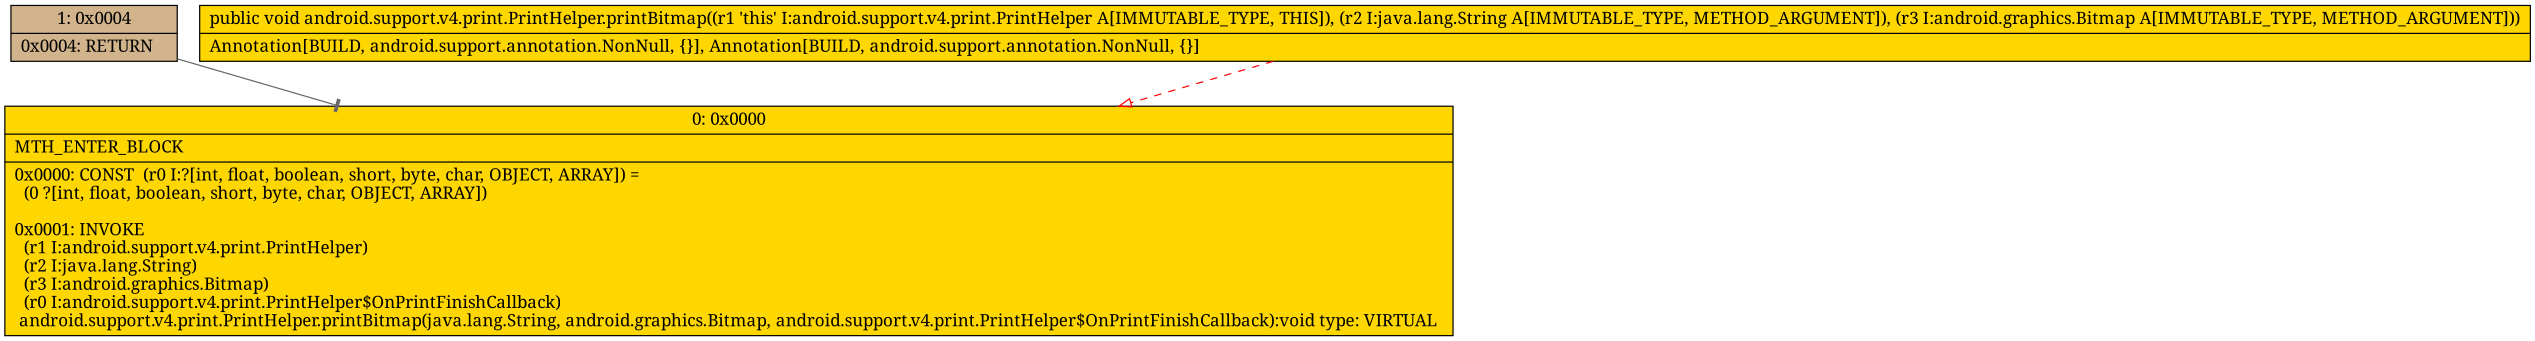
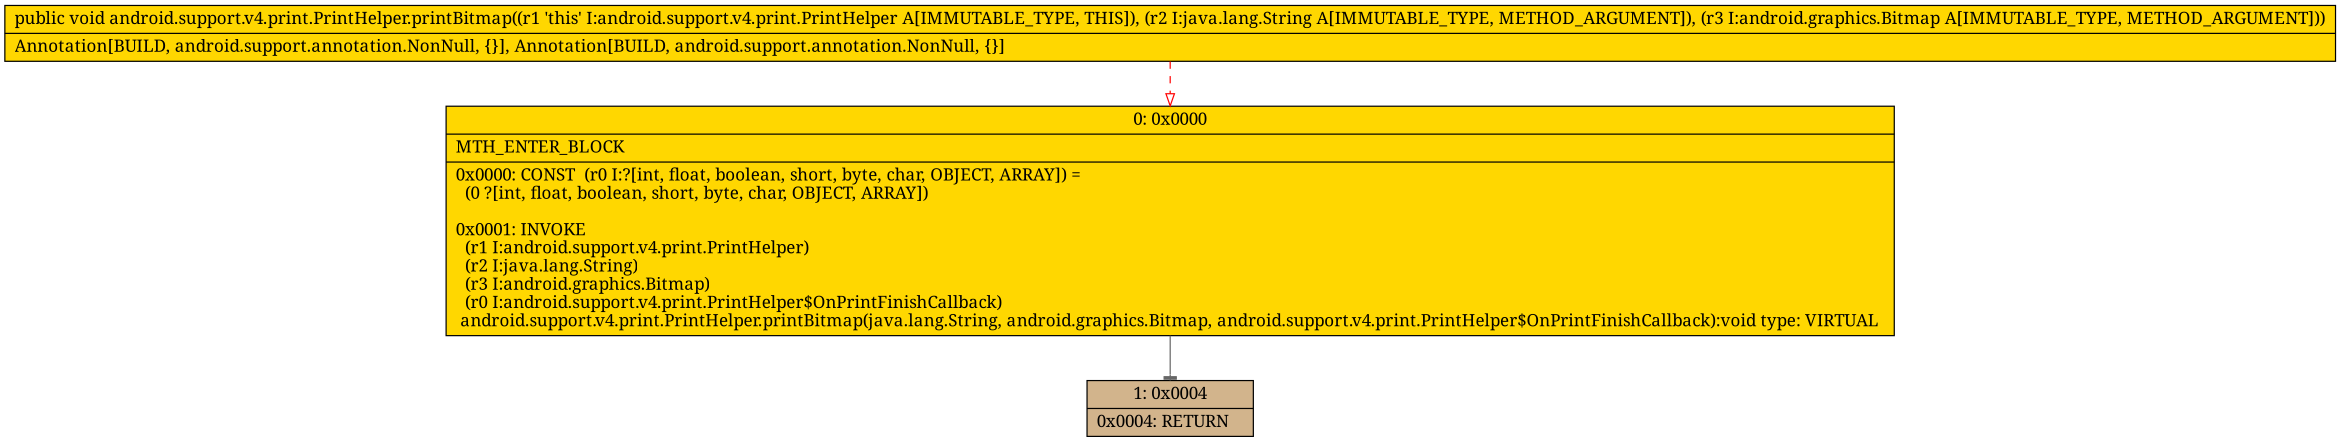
(255, 82) -> (1170, 355)
